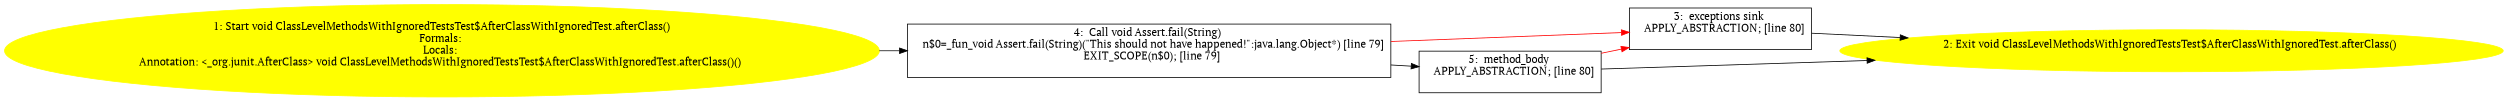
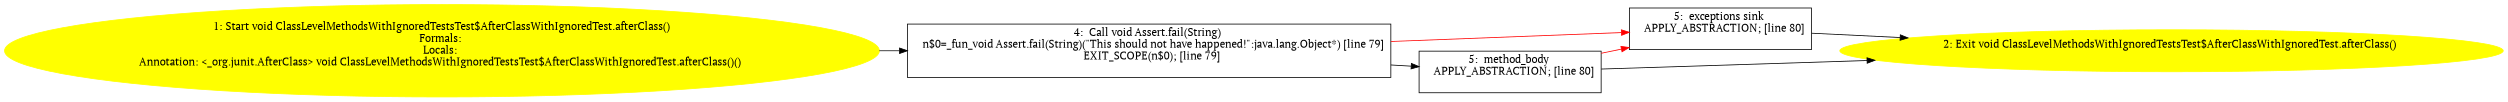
(1720, 29) -> (1720, 29)
